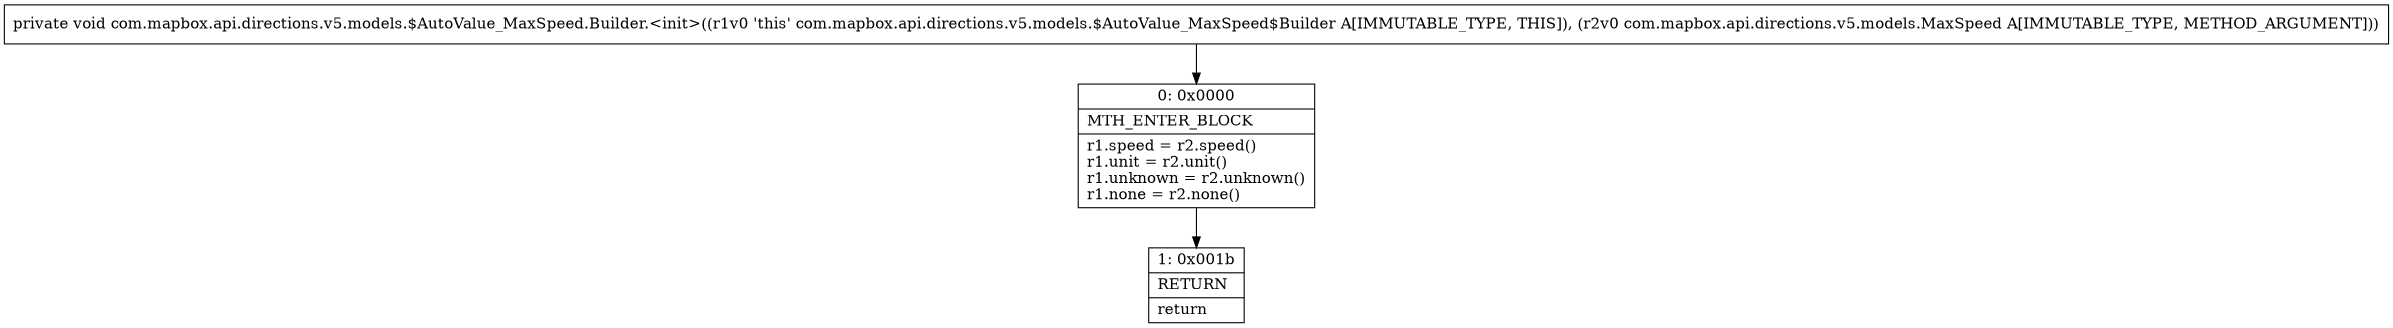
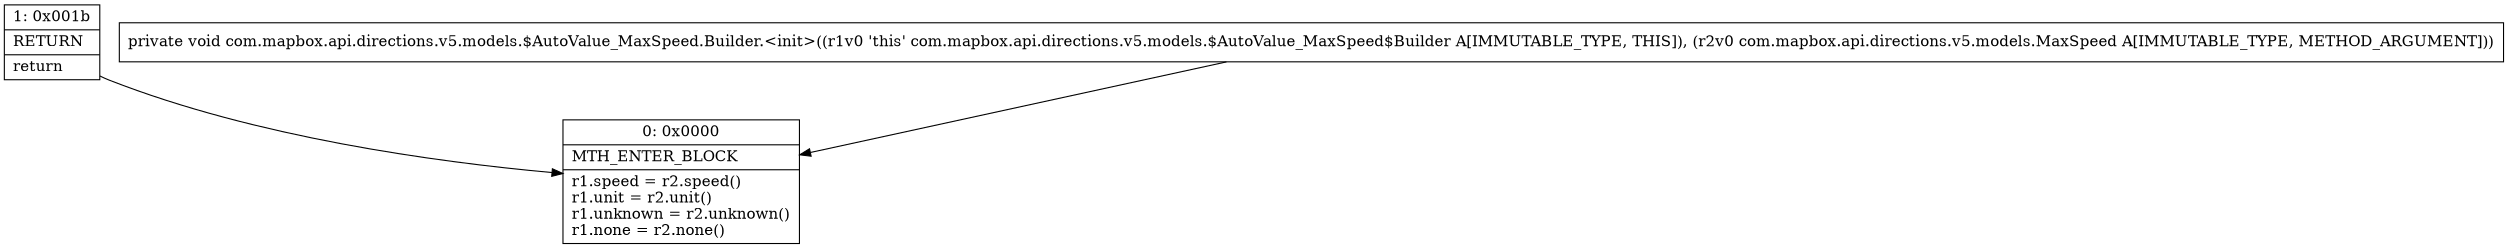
(1196, 222) -> (322, 140)
